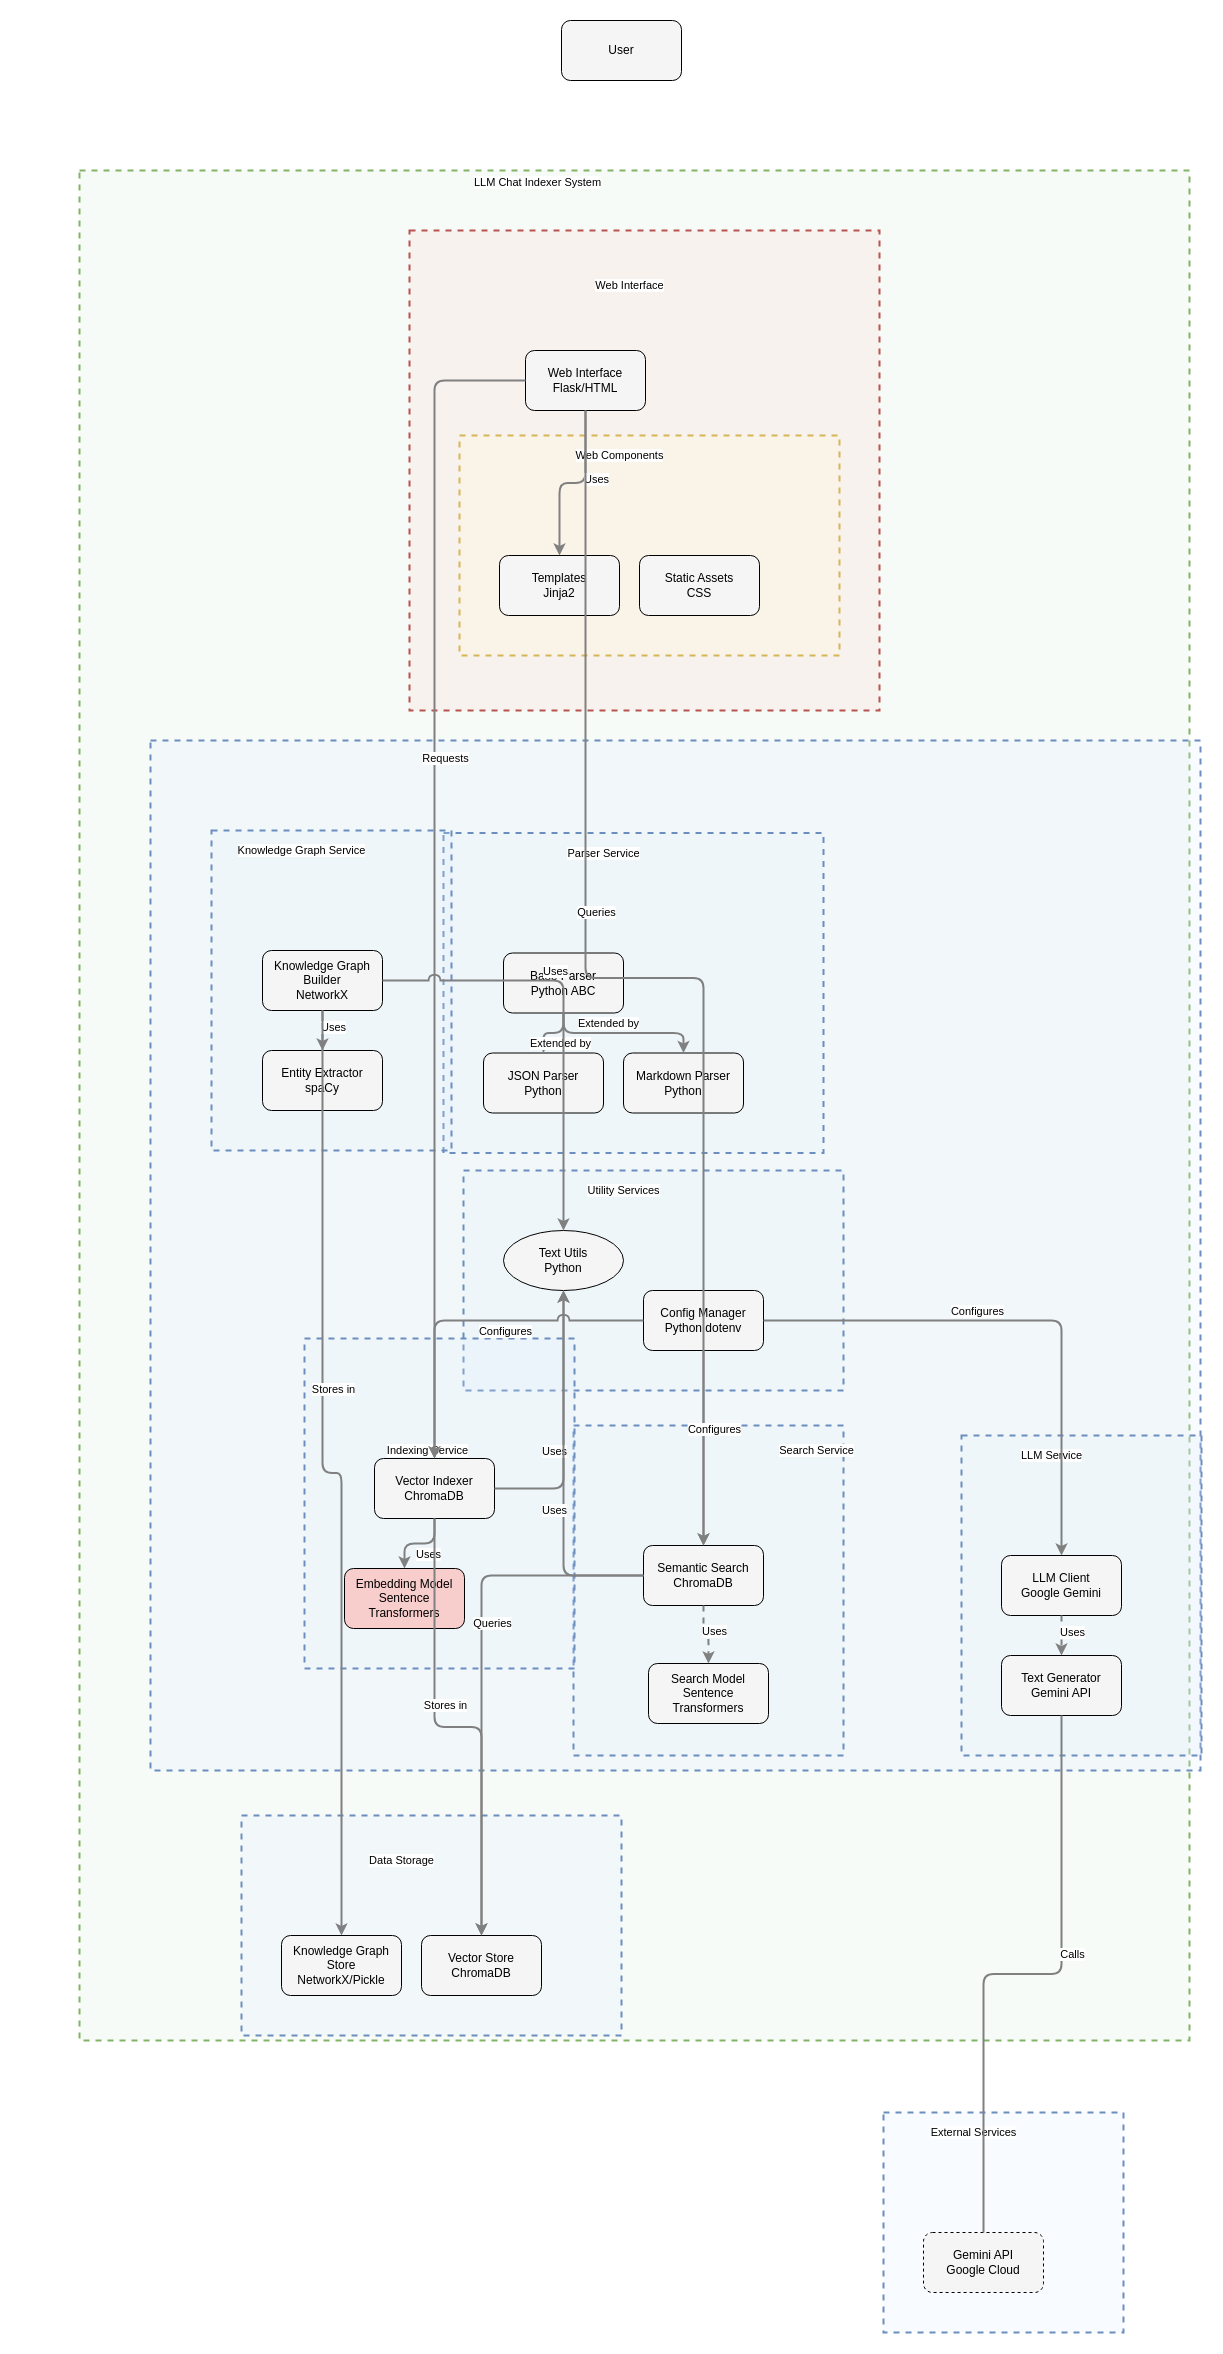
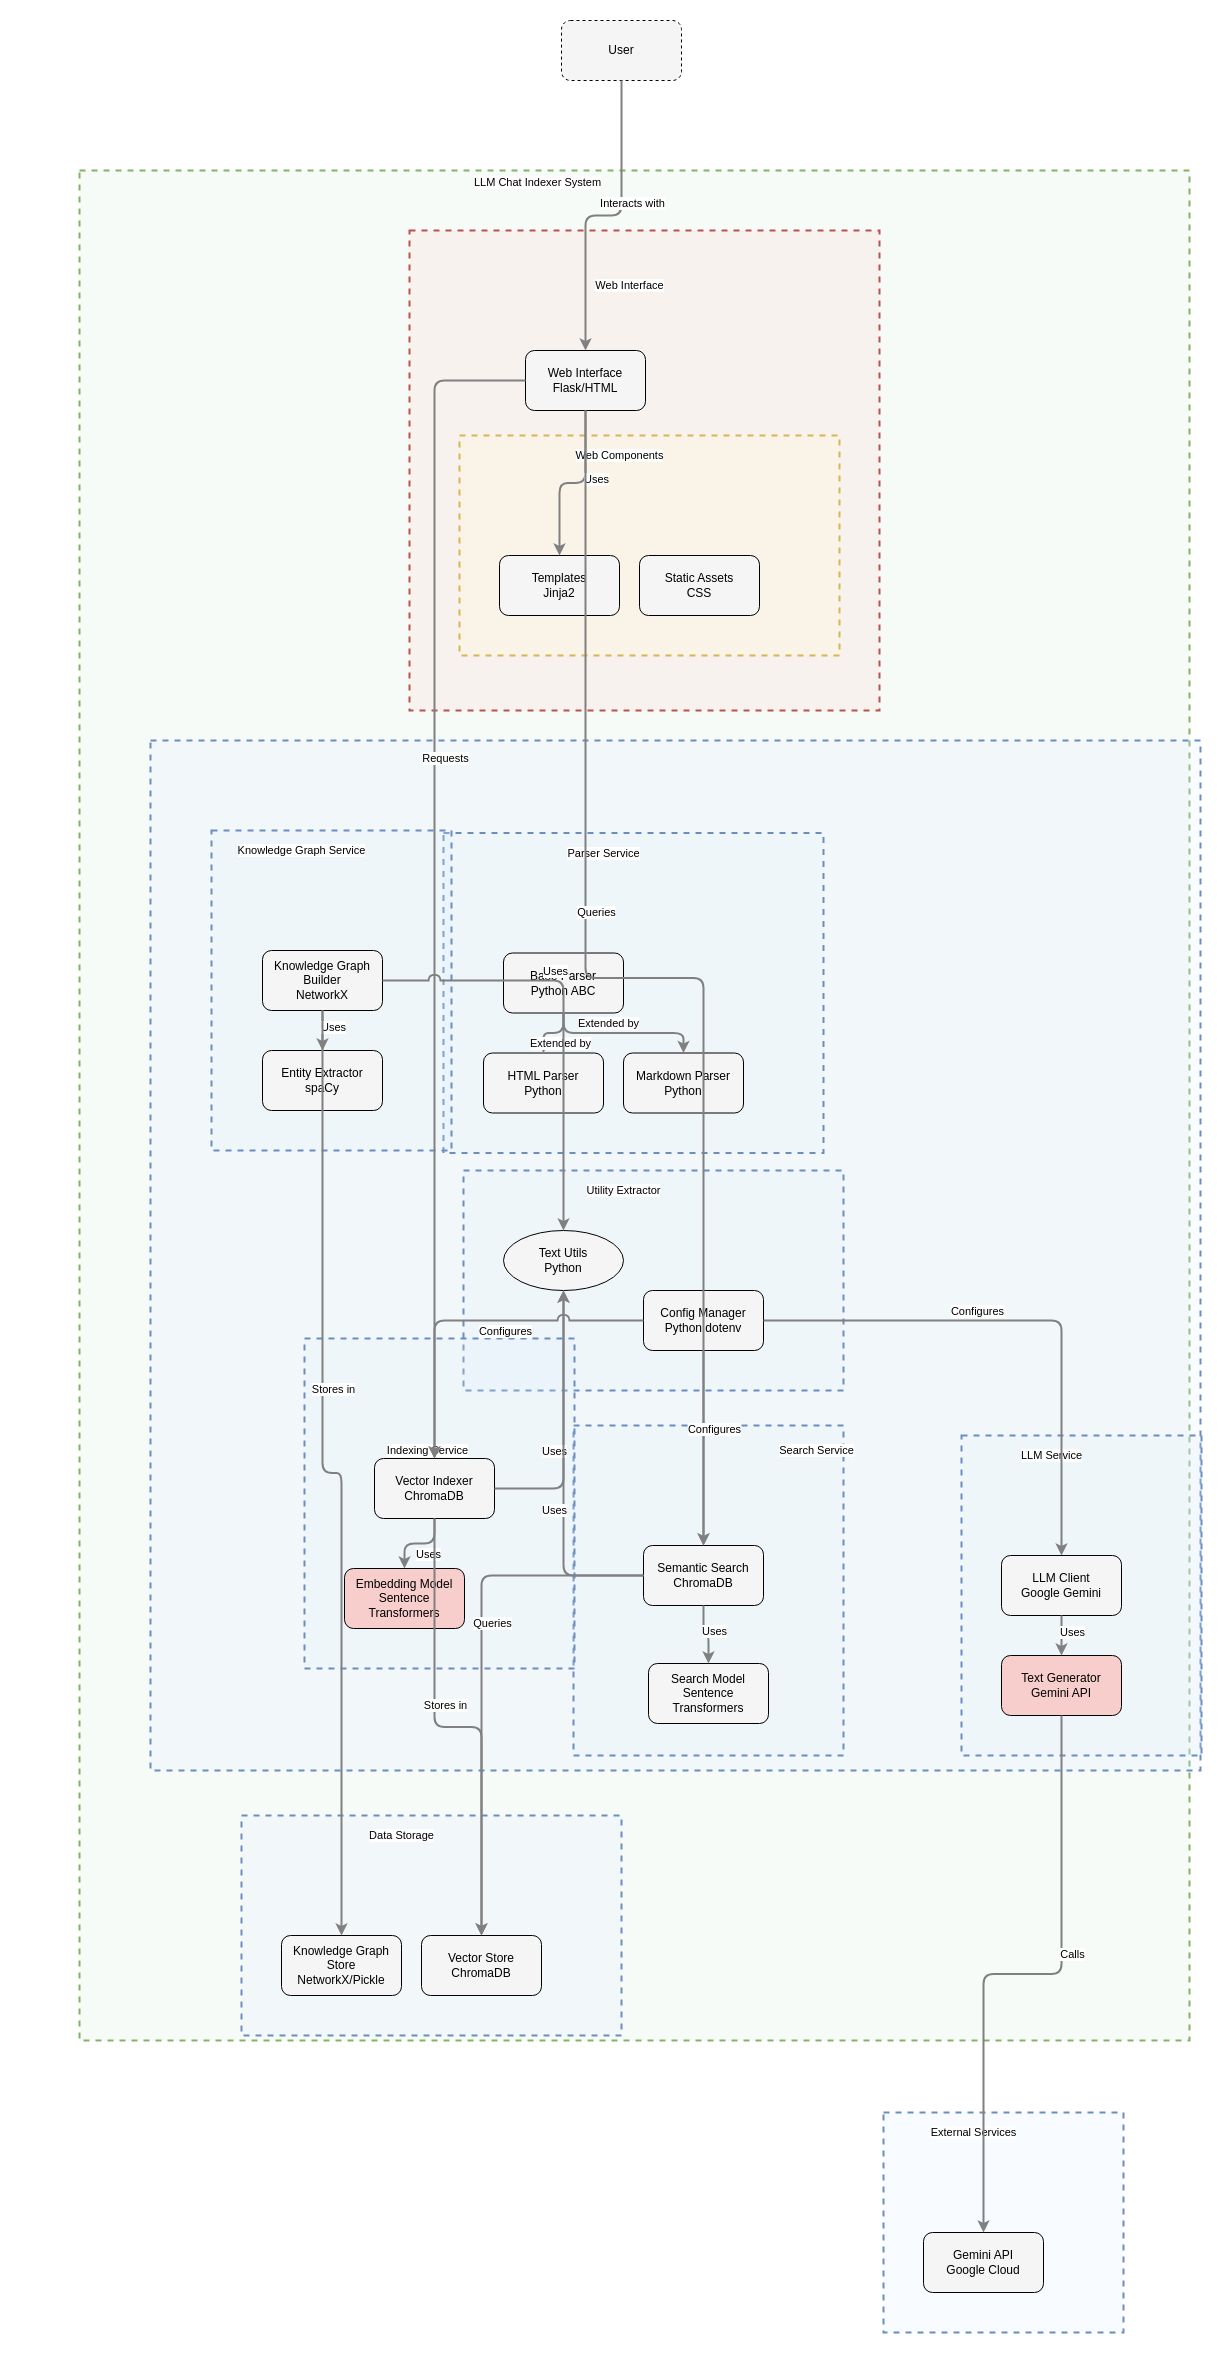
(622, 51) -> (622, 51)
none -> (622, 126)
(544, 1084) -> (544, 1084)
(624, 1191) -> (624, 1191)
(704, 1618) -> (704, 1618)
(1062, 1623) -> (1062, 1623)
(1062, 1686) -> (1062, 1686)
(402, 1861) -> (402, 1836)
(984, 2226) -> (984, 2222)
(984, 2263) -> (984, 2263)
